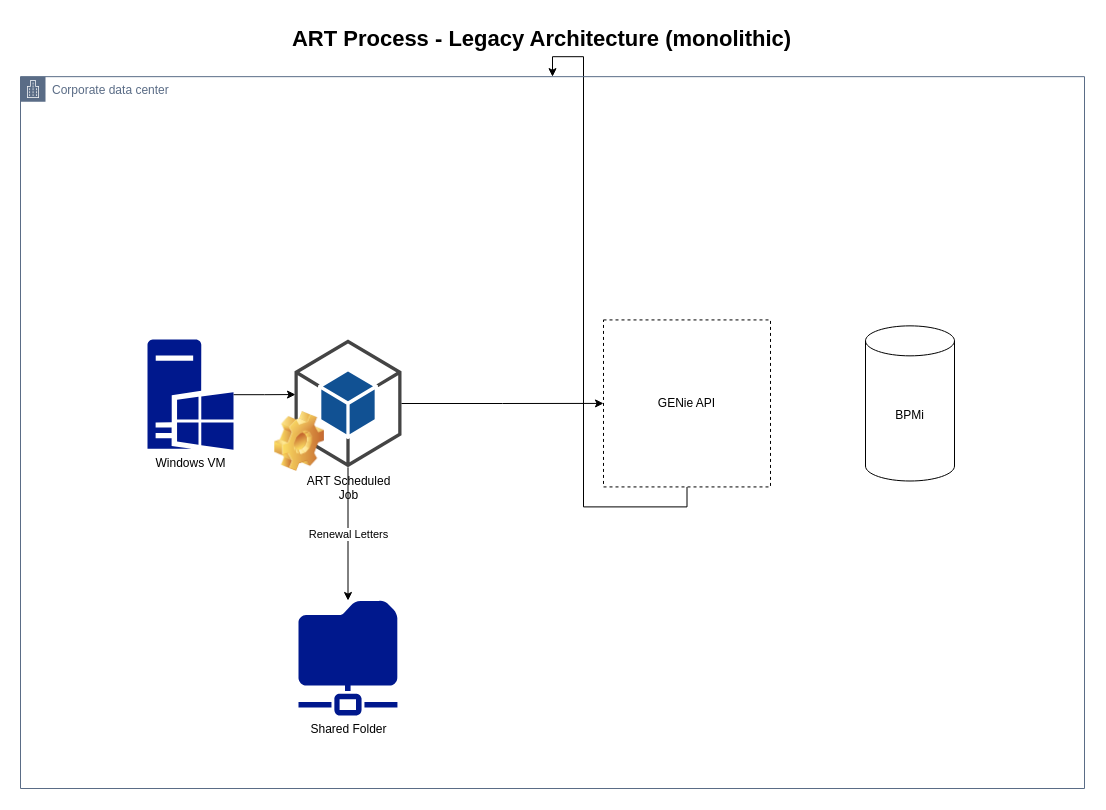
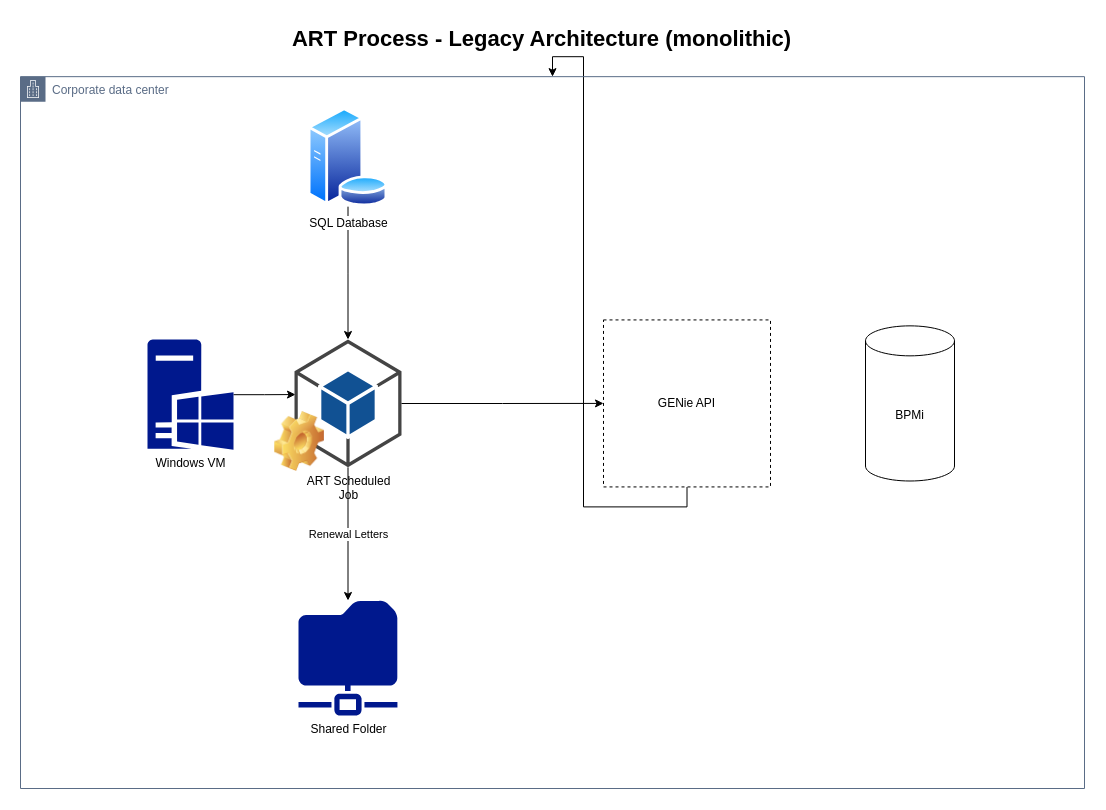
none -> (348, 157)
none -> (348, 270)
